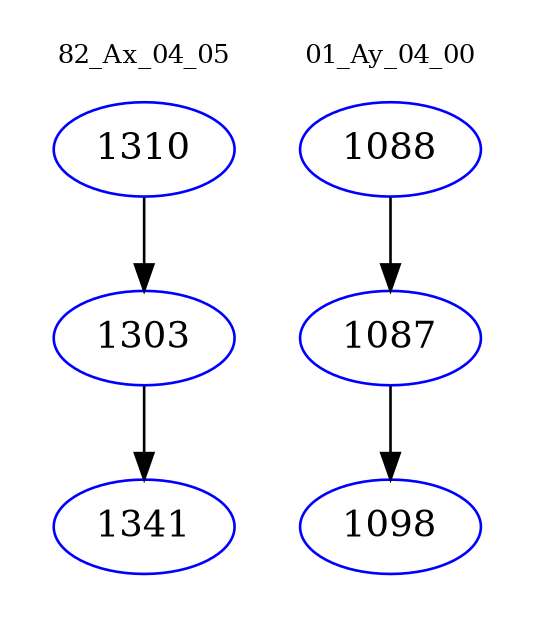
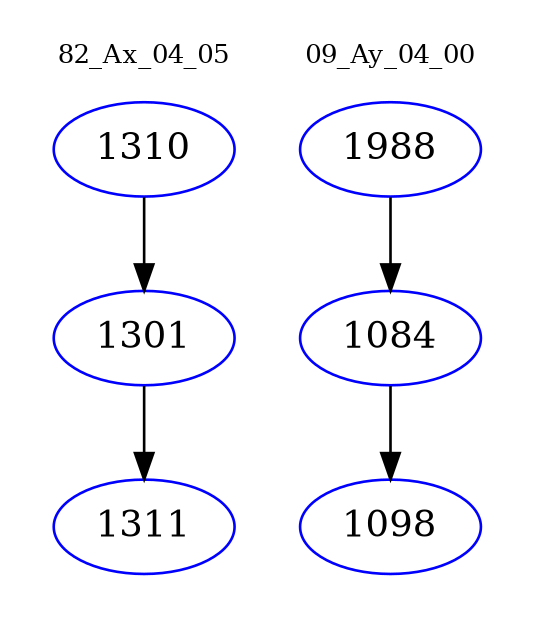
(391, 56) -> (391, 56)
(391, 149) -> (391, 149)
(144, 338) -> (144, 338)
(391, 338) -> (391, 338)
(144, 527) -> (144, 527)
